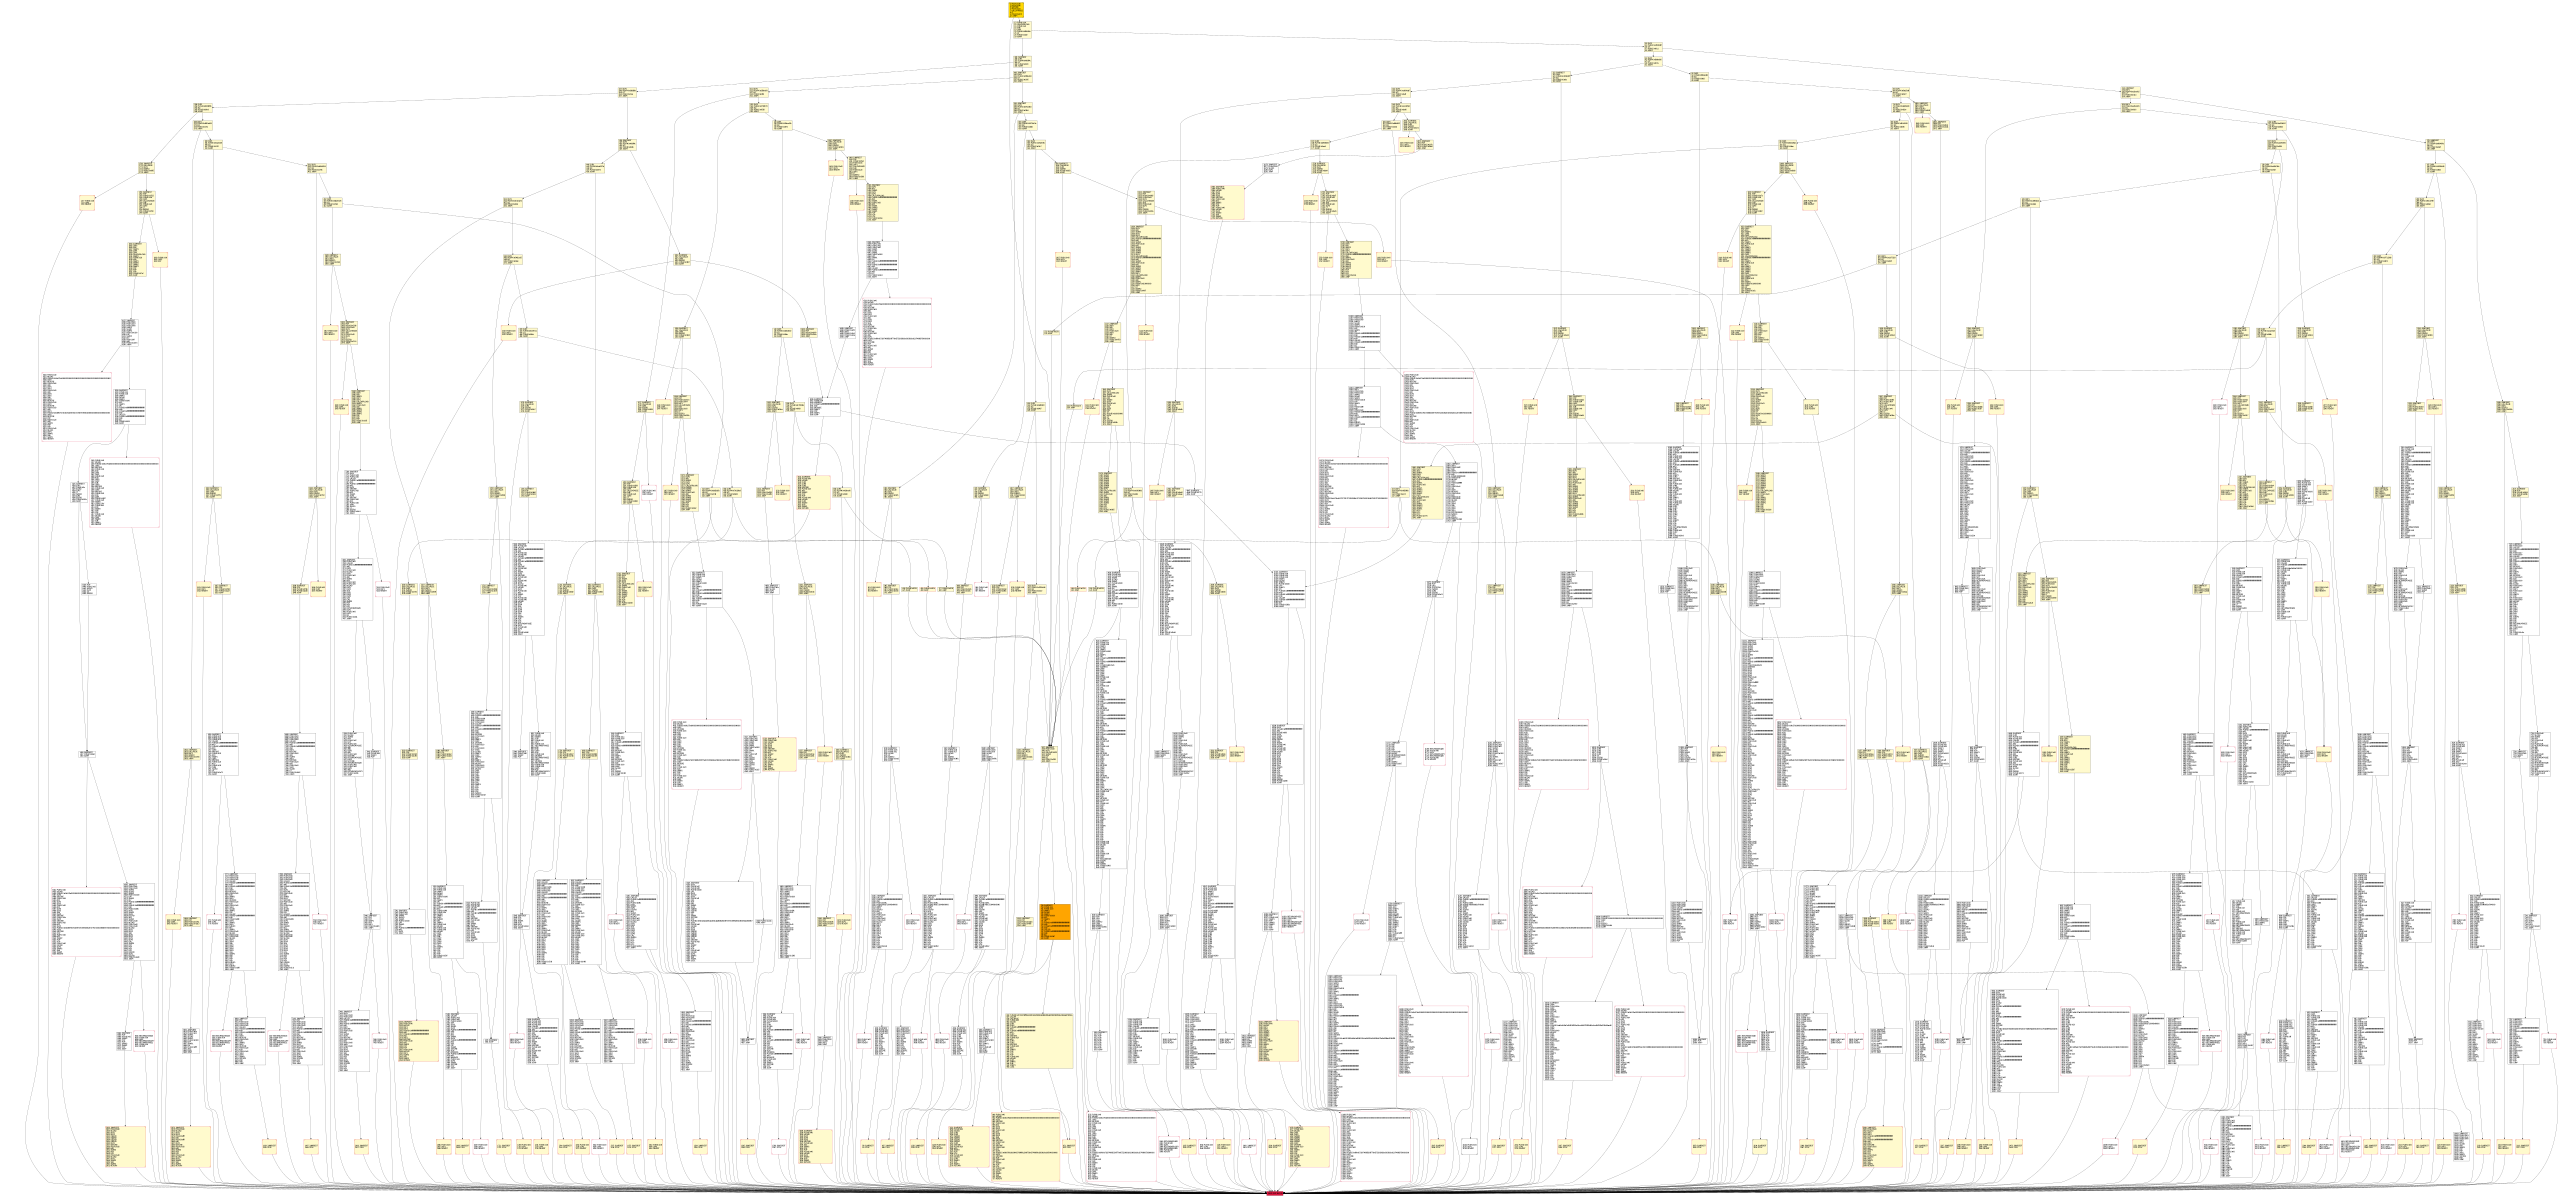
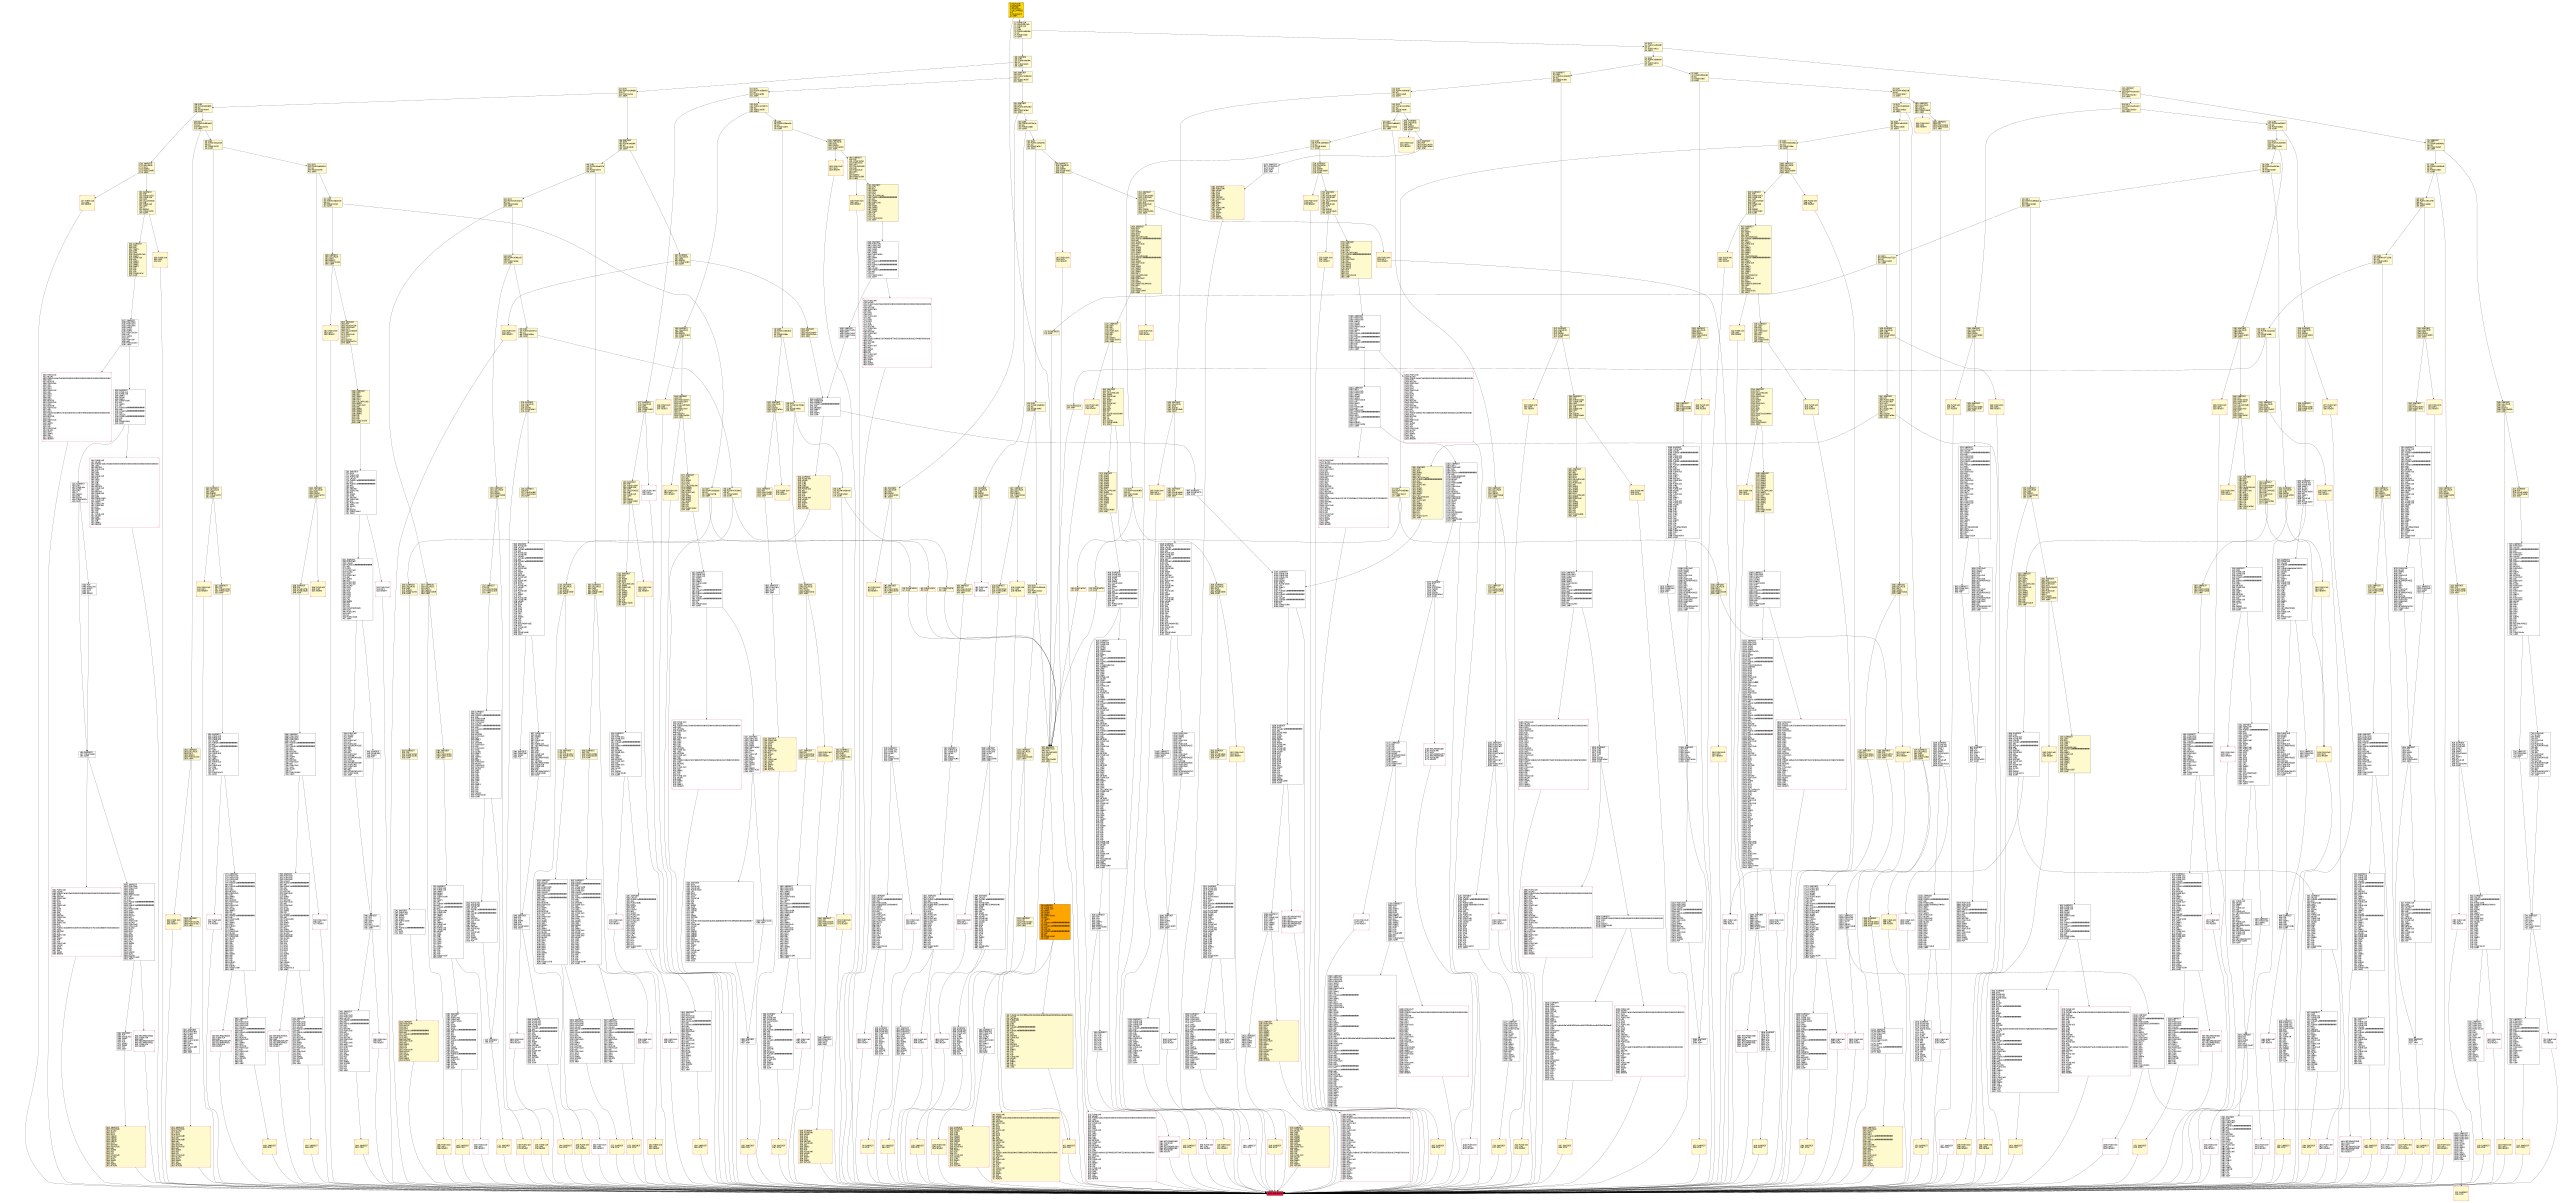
(341, 407) -> none
(2220, 407) -> (2220, 407)
(1492, 1041) -> none
(1963, 1041) -> none
(779, 1147) -> (779, 1147)
(1469, 1147) -> (1469, 1147)
(1947, 1147) -> (1947, 1147)
none -> (2461, 1193)
